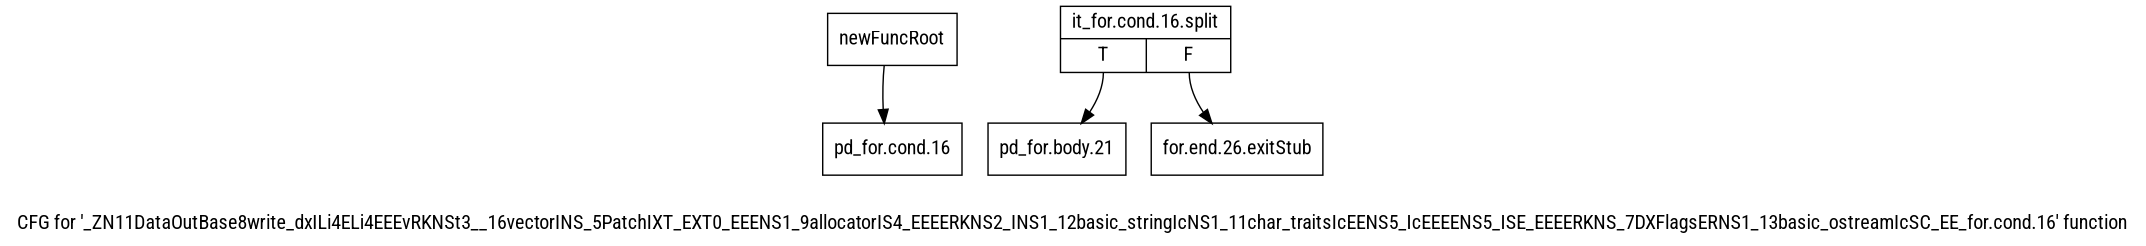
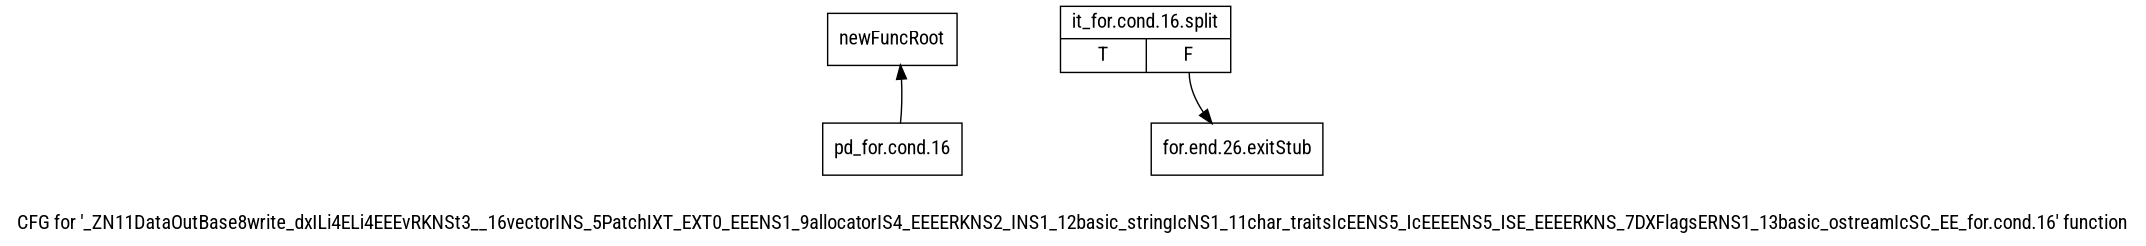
(883, 87) -> (902, 101)
(1057, 149) -> none
